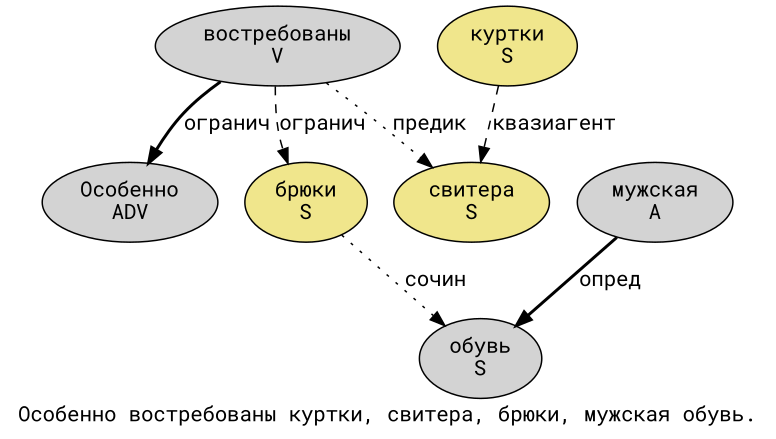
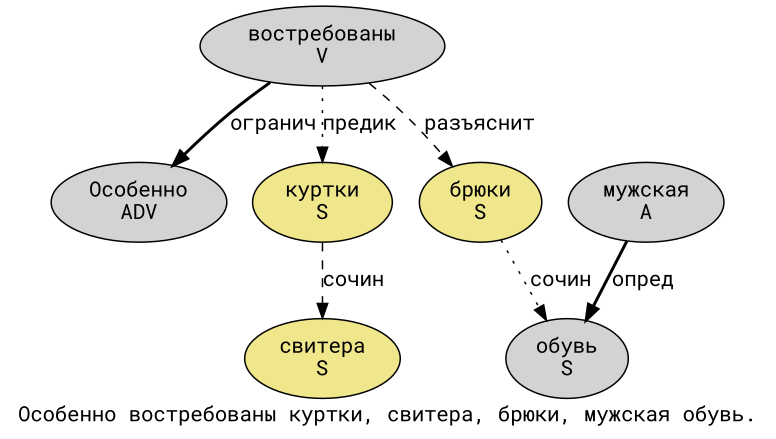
(374, 120) -> (322, 116)
(322, 124) -> (480, 124)
(554, 124) -> (354, 280)
